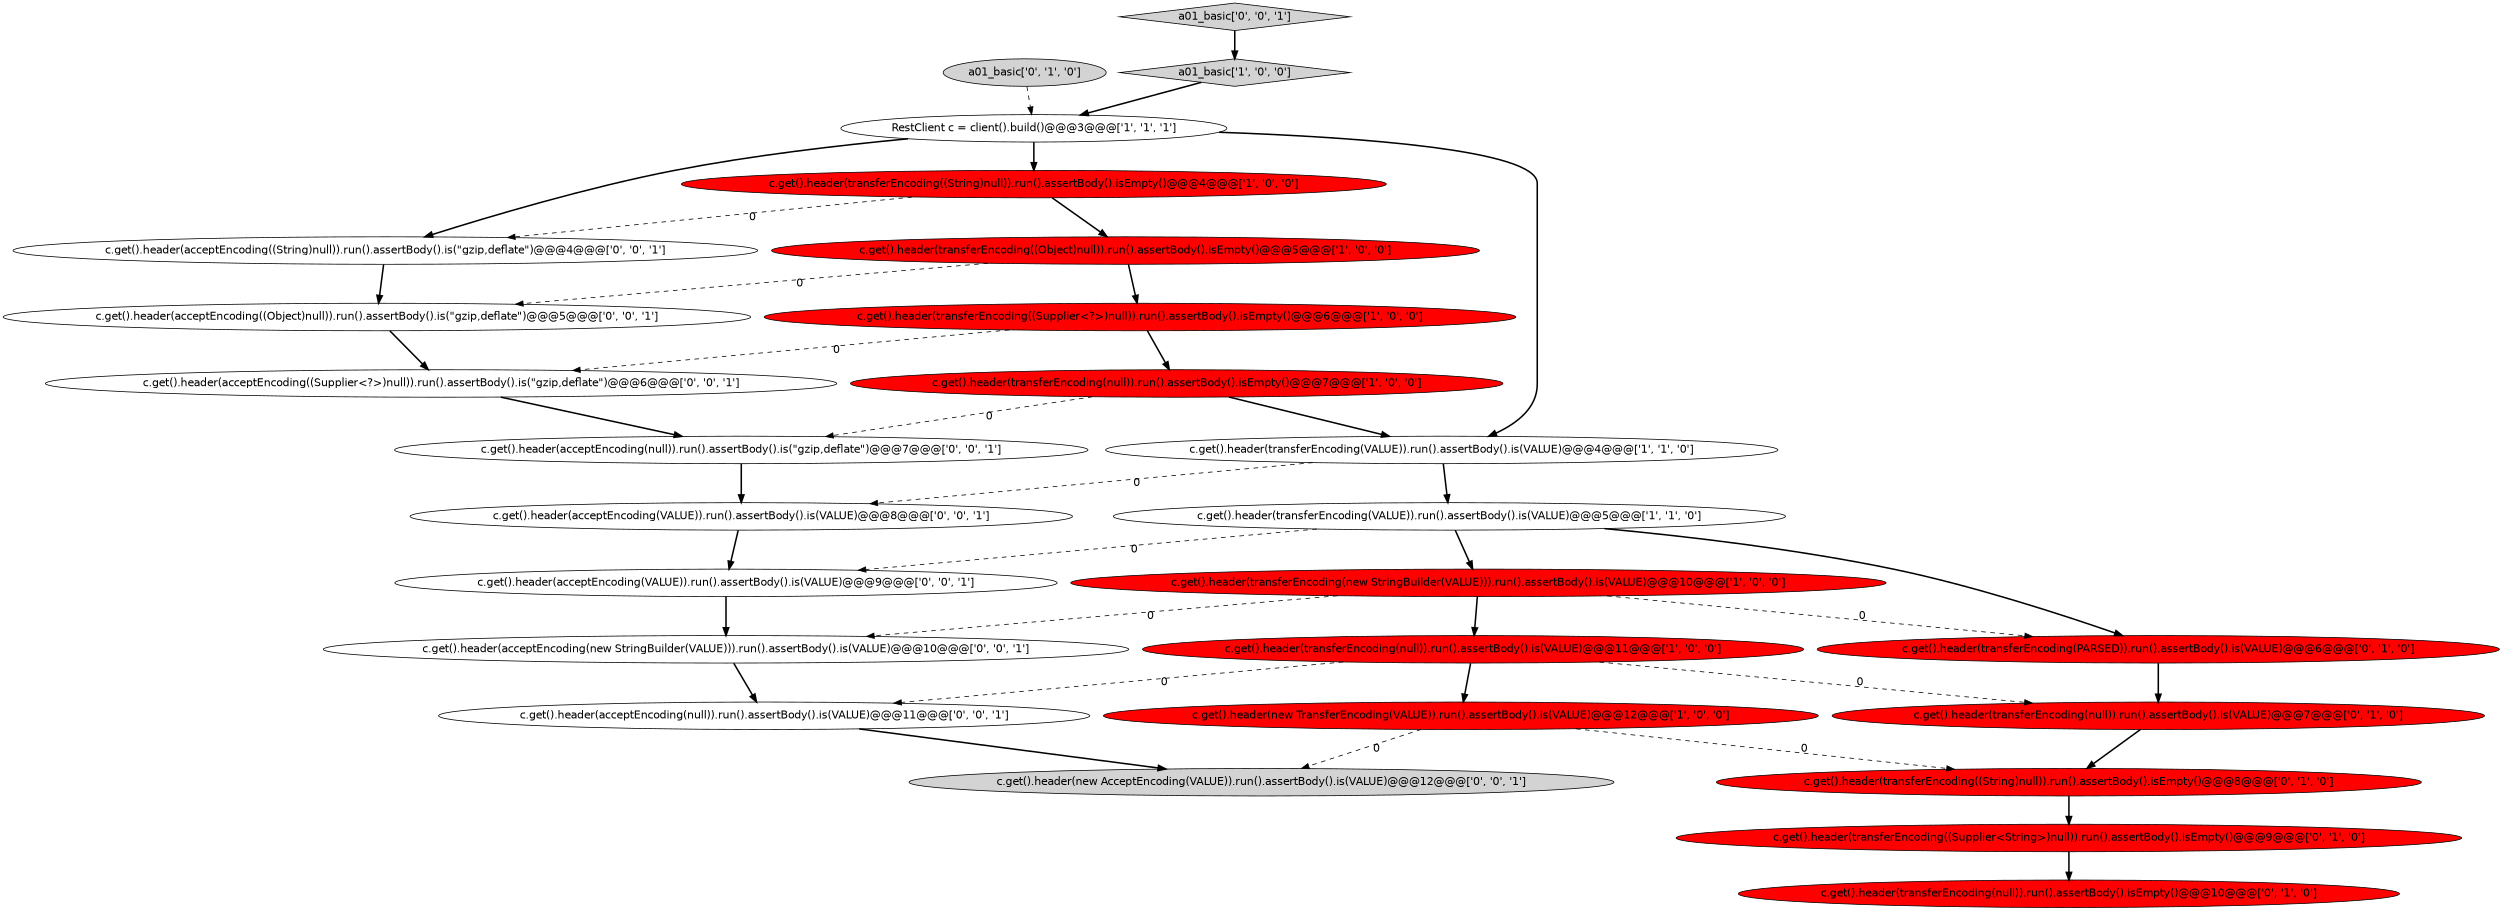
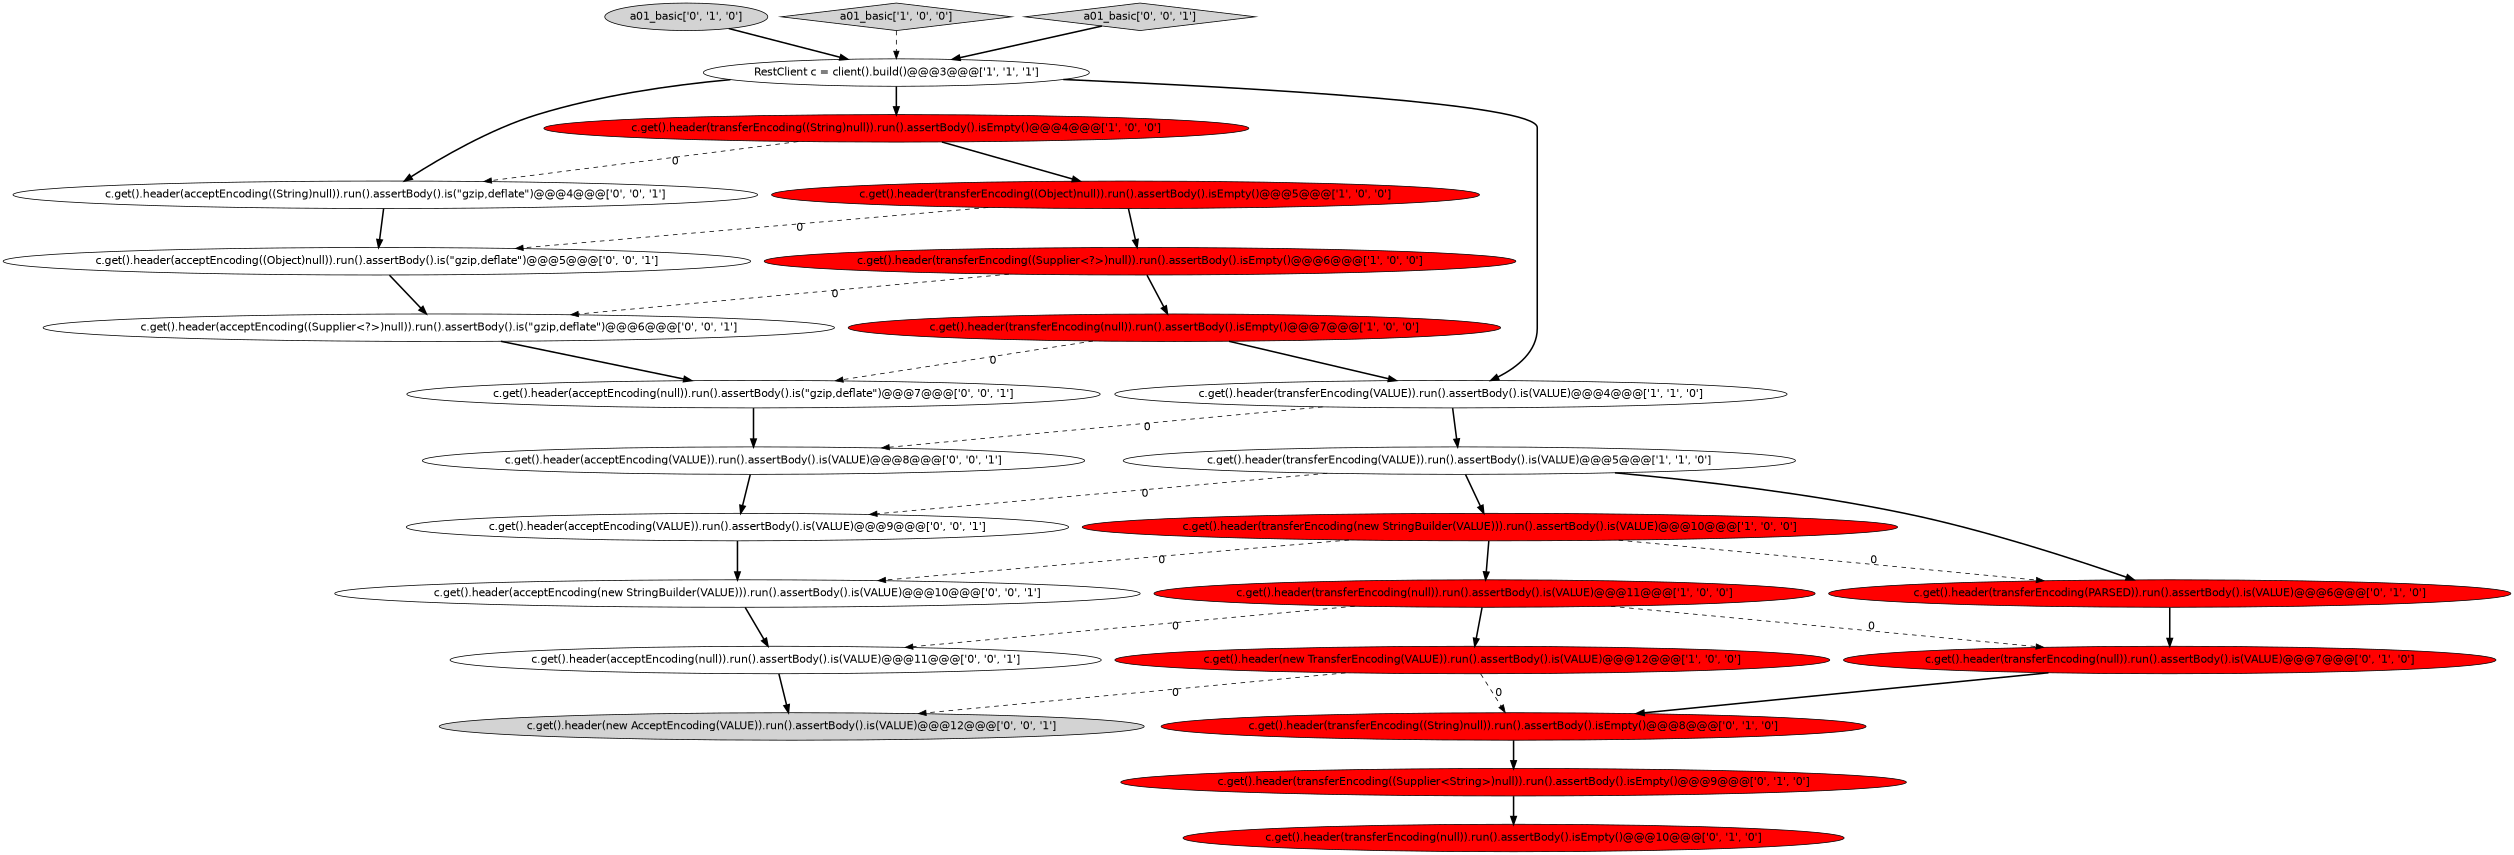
(1235, 41) -> (1031, 42)
(1029, 97) -> (784, 43)
(1145, 98) -> (896, 41)
